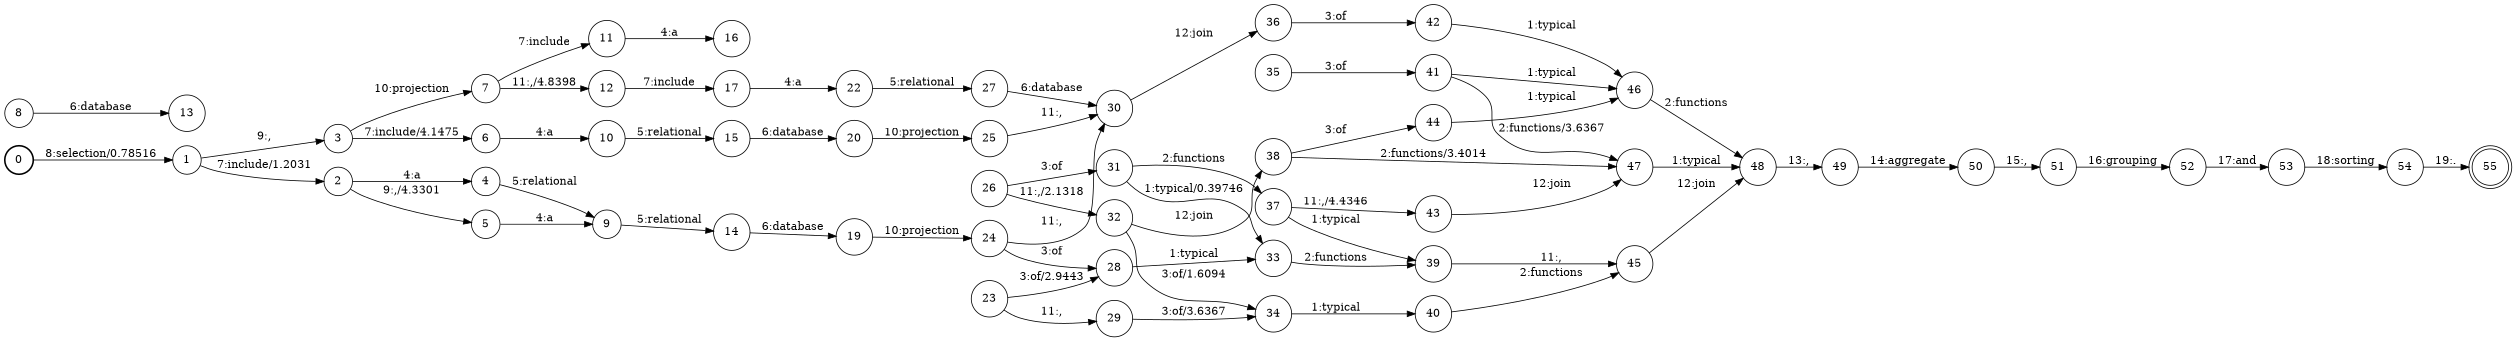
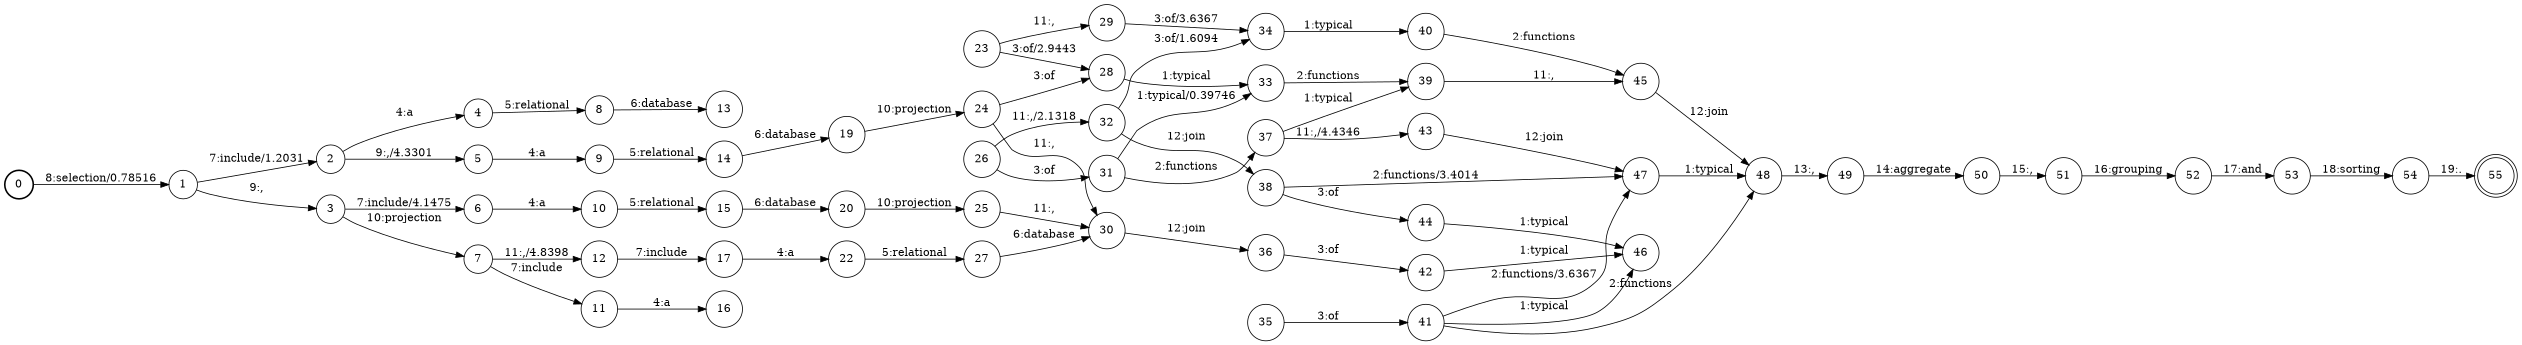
(1693, 126) -> (1622, 321)
(544, 197) -> (535, 112)
